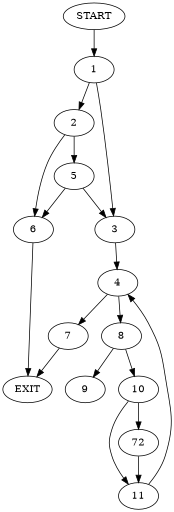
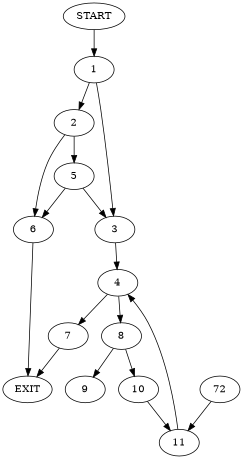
(139, 412) -> none
